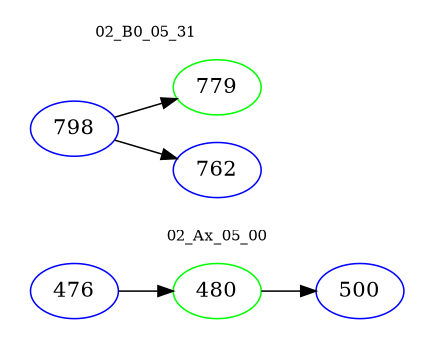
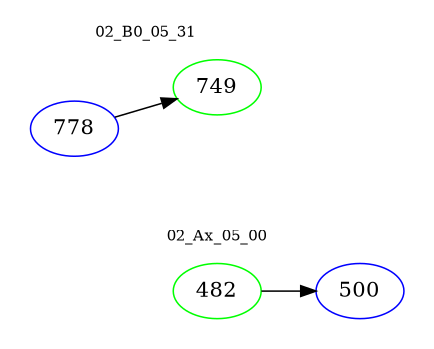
(217, 87) -> (217, 87)
(74, 129) -> (74, 129)
(217, 170) -> none
(74, 291) -> none
(217, 291) -> (217, 291)
